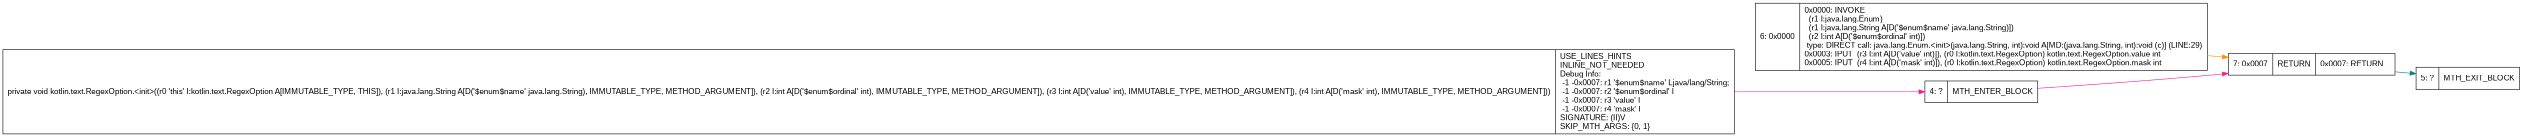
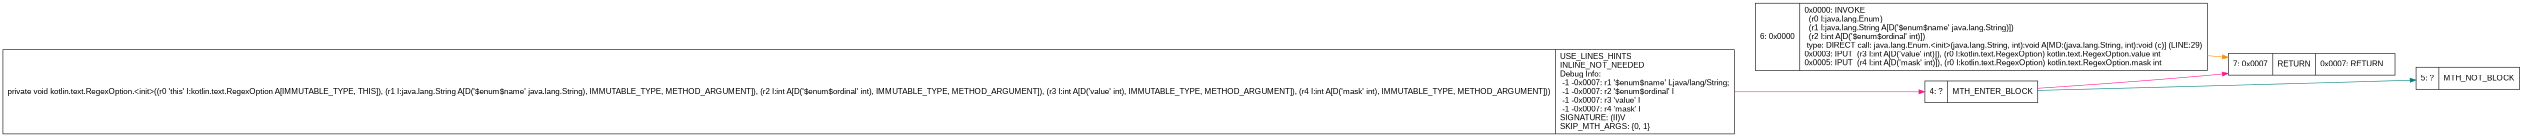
(1844, 19) -> (1844, 19)
(2403, 73) -> (2224, 86)
(2479, 78) -> (2479, 78)
